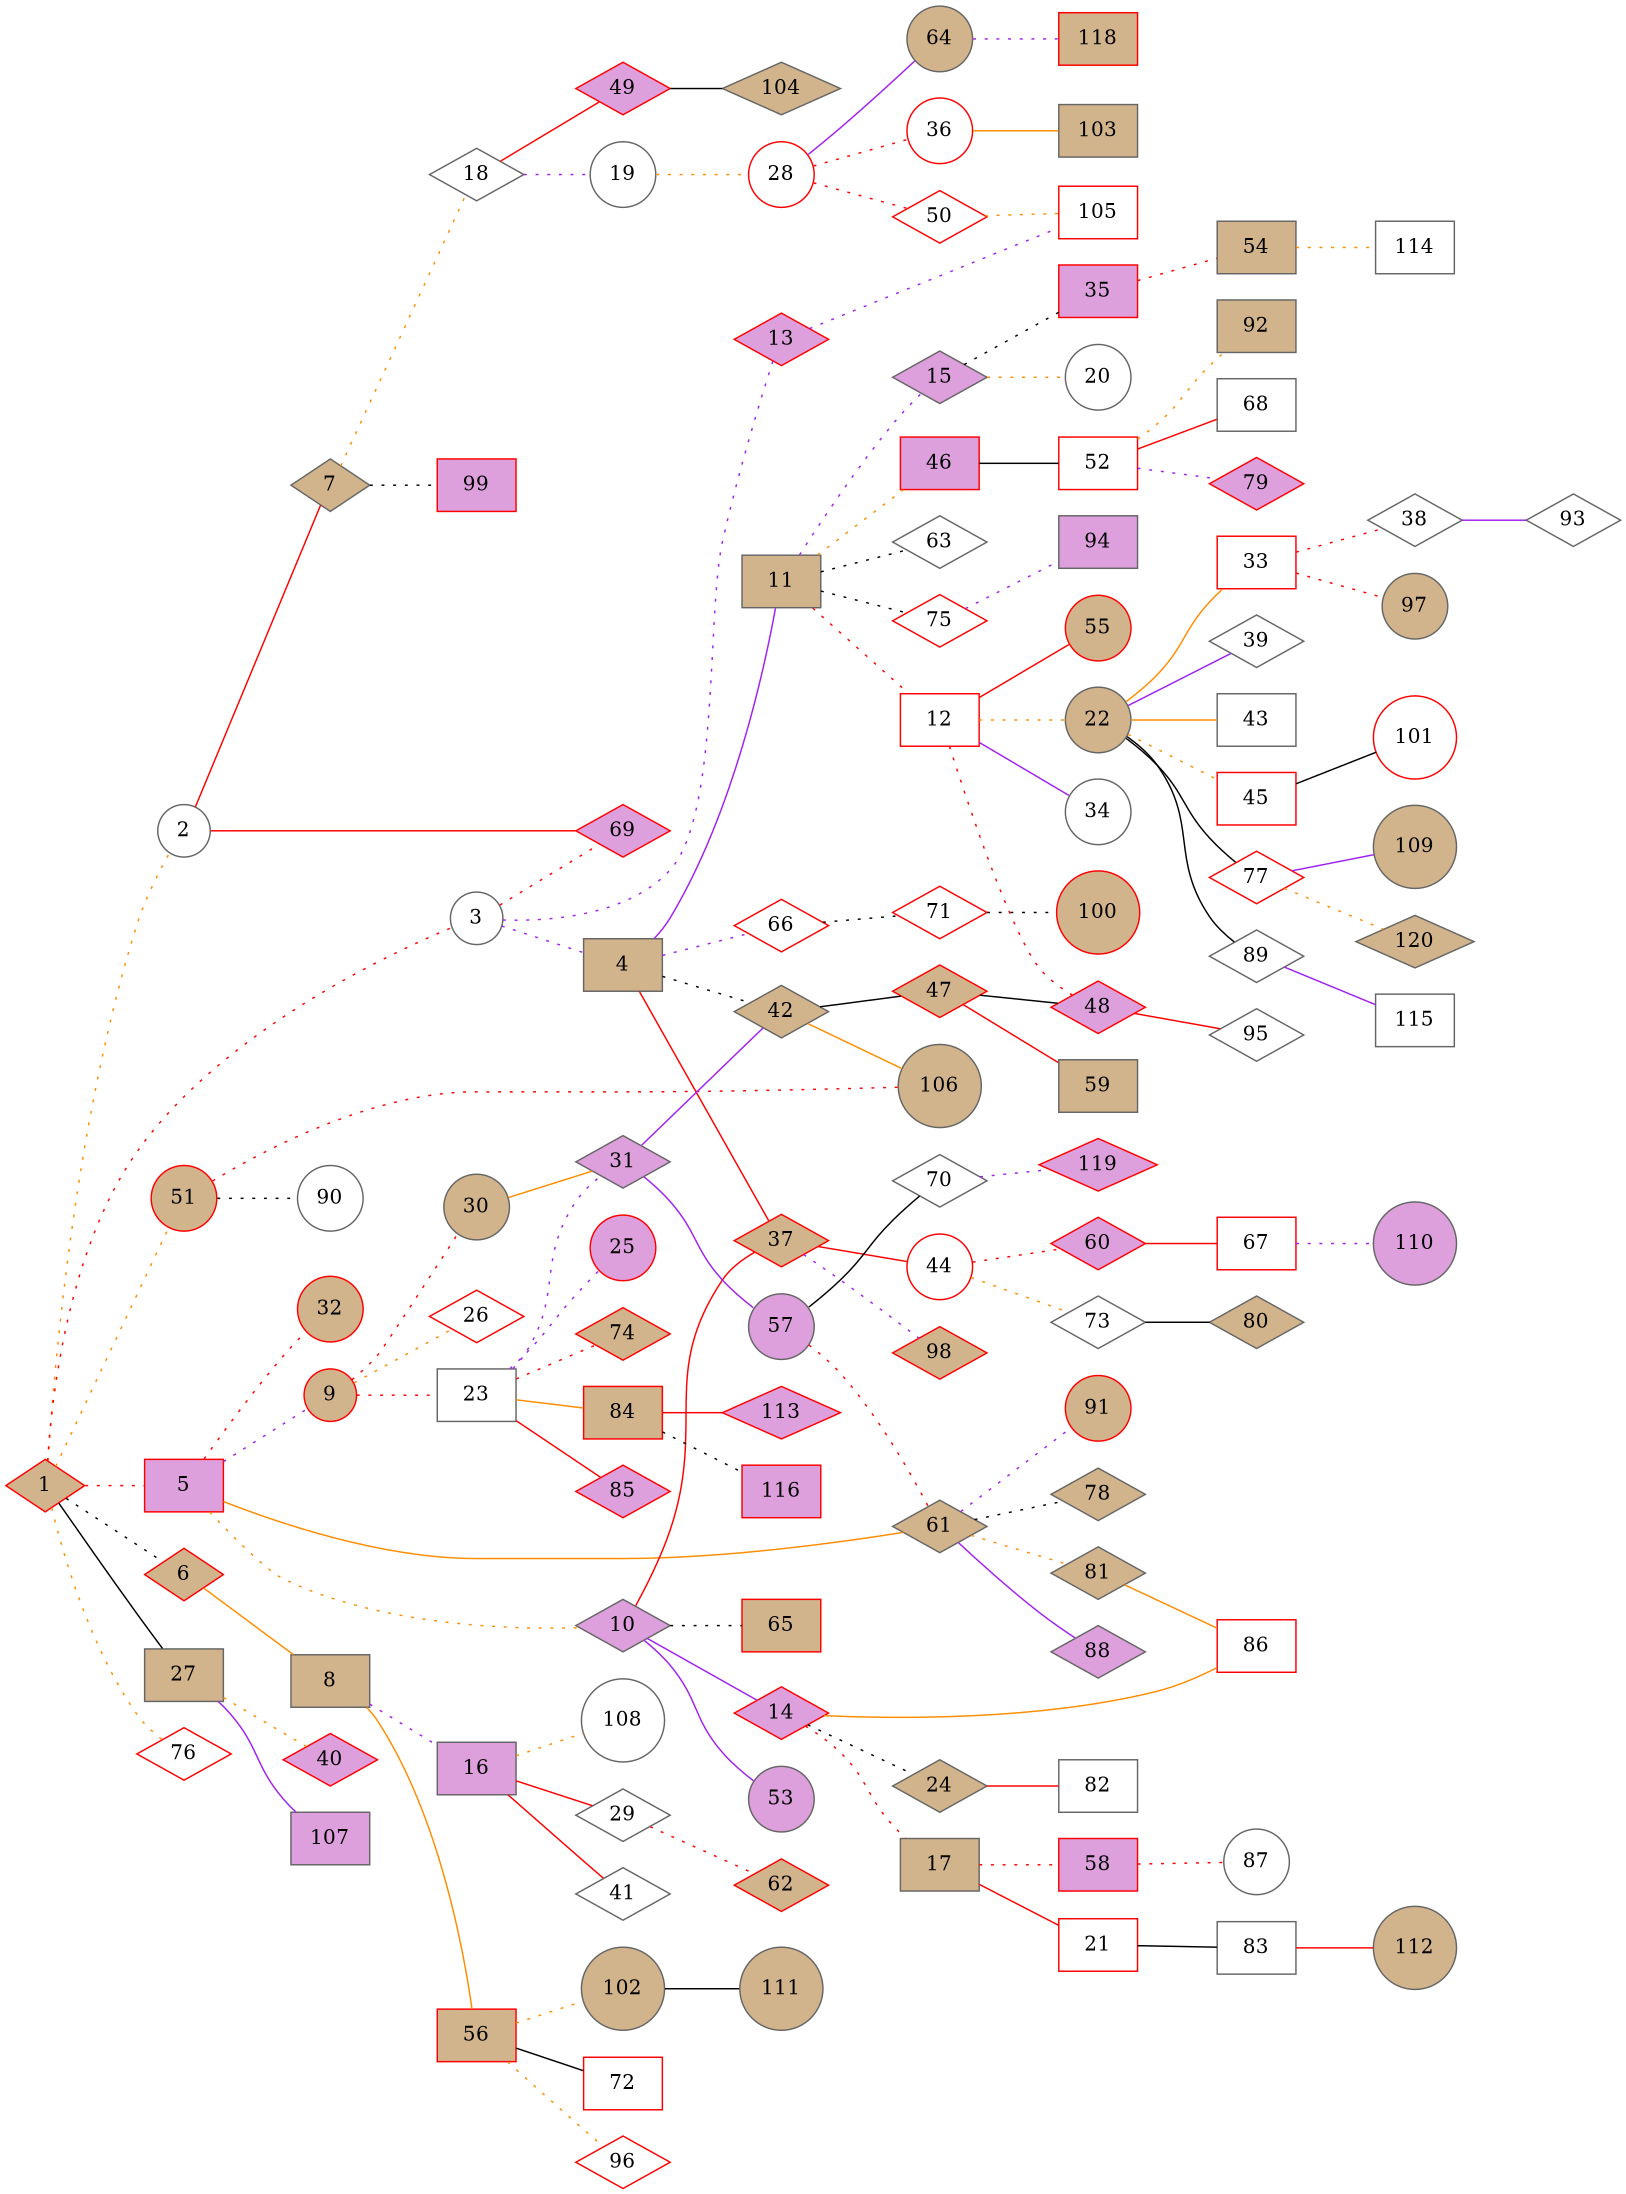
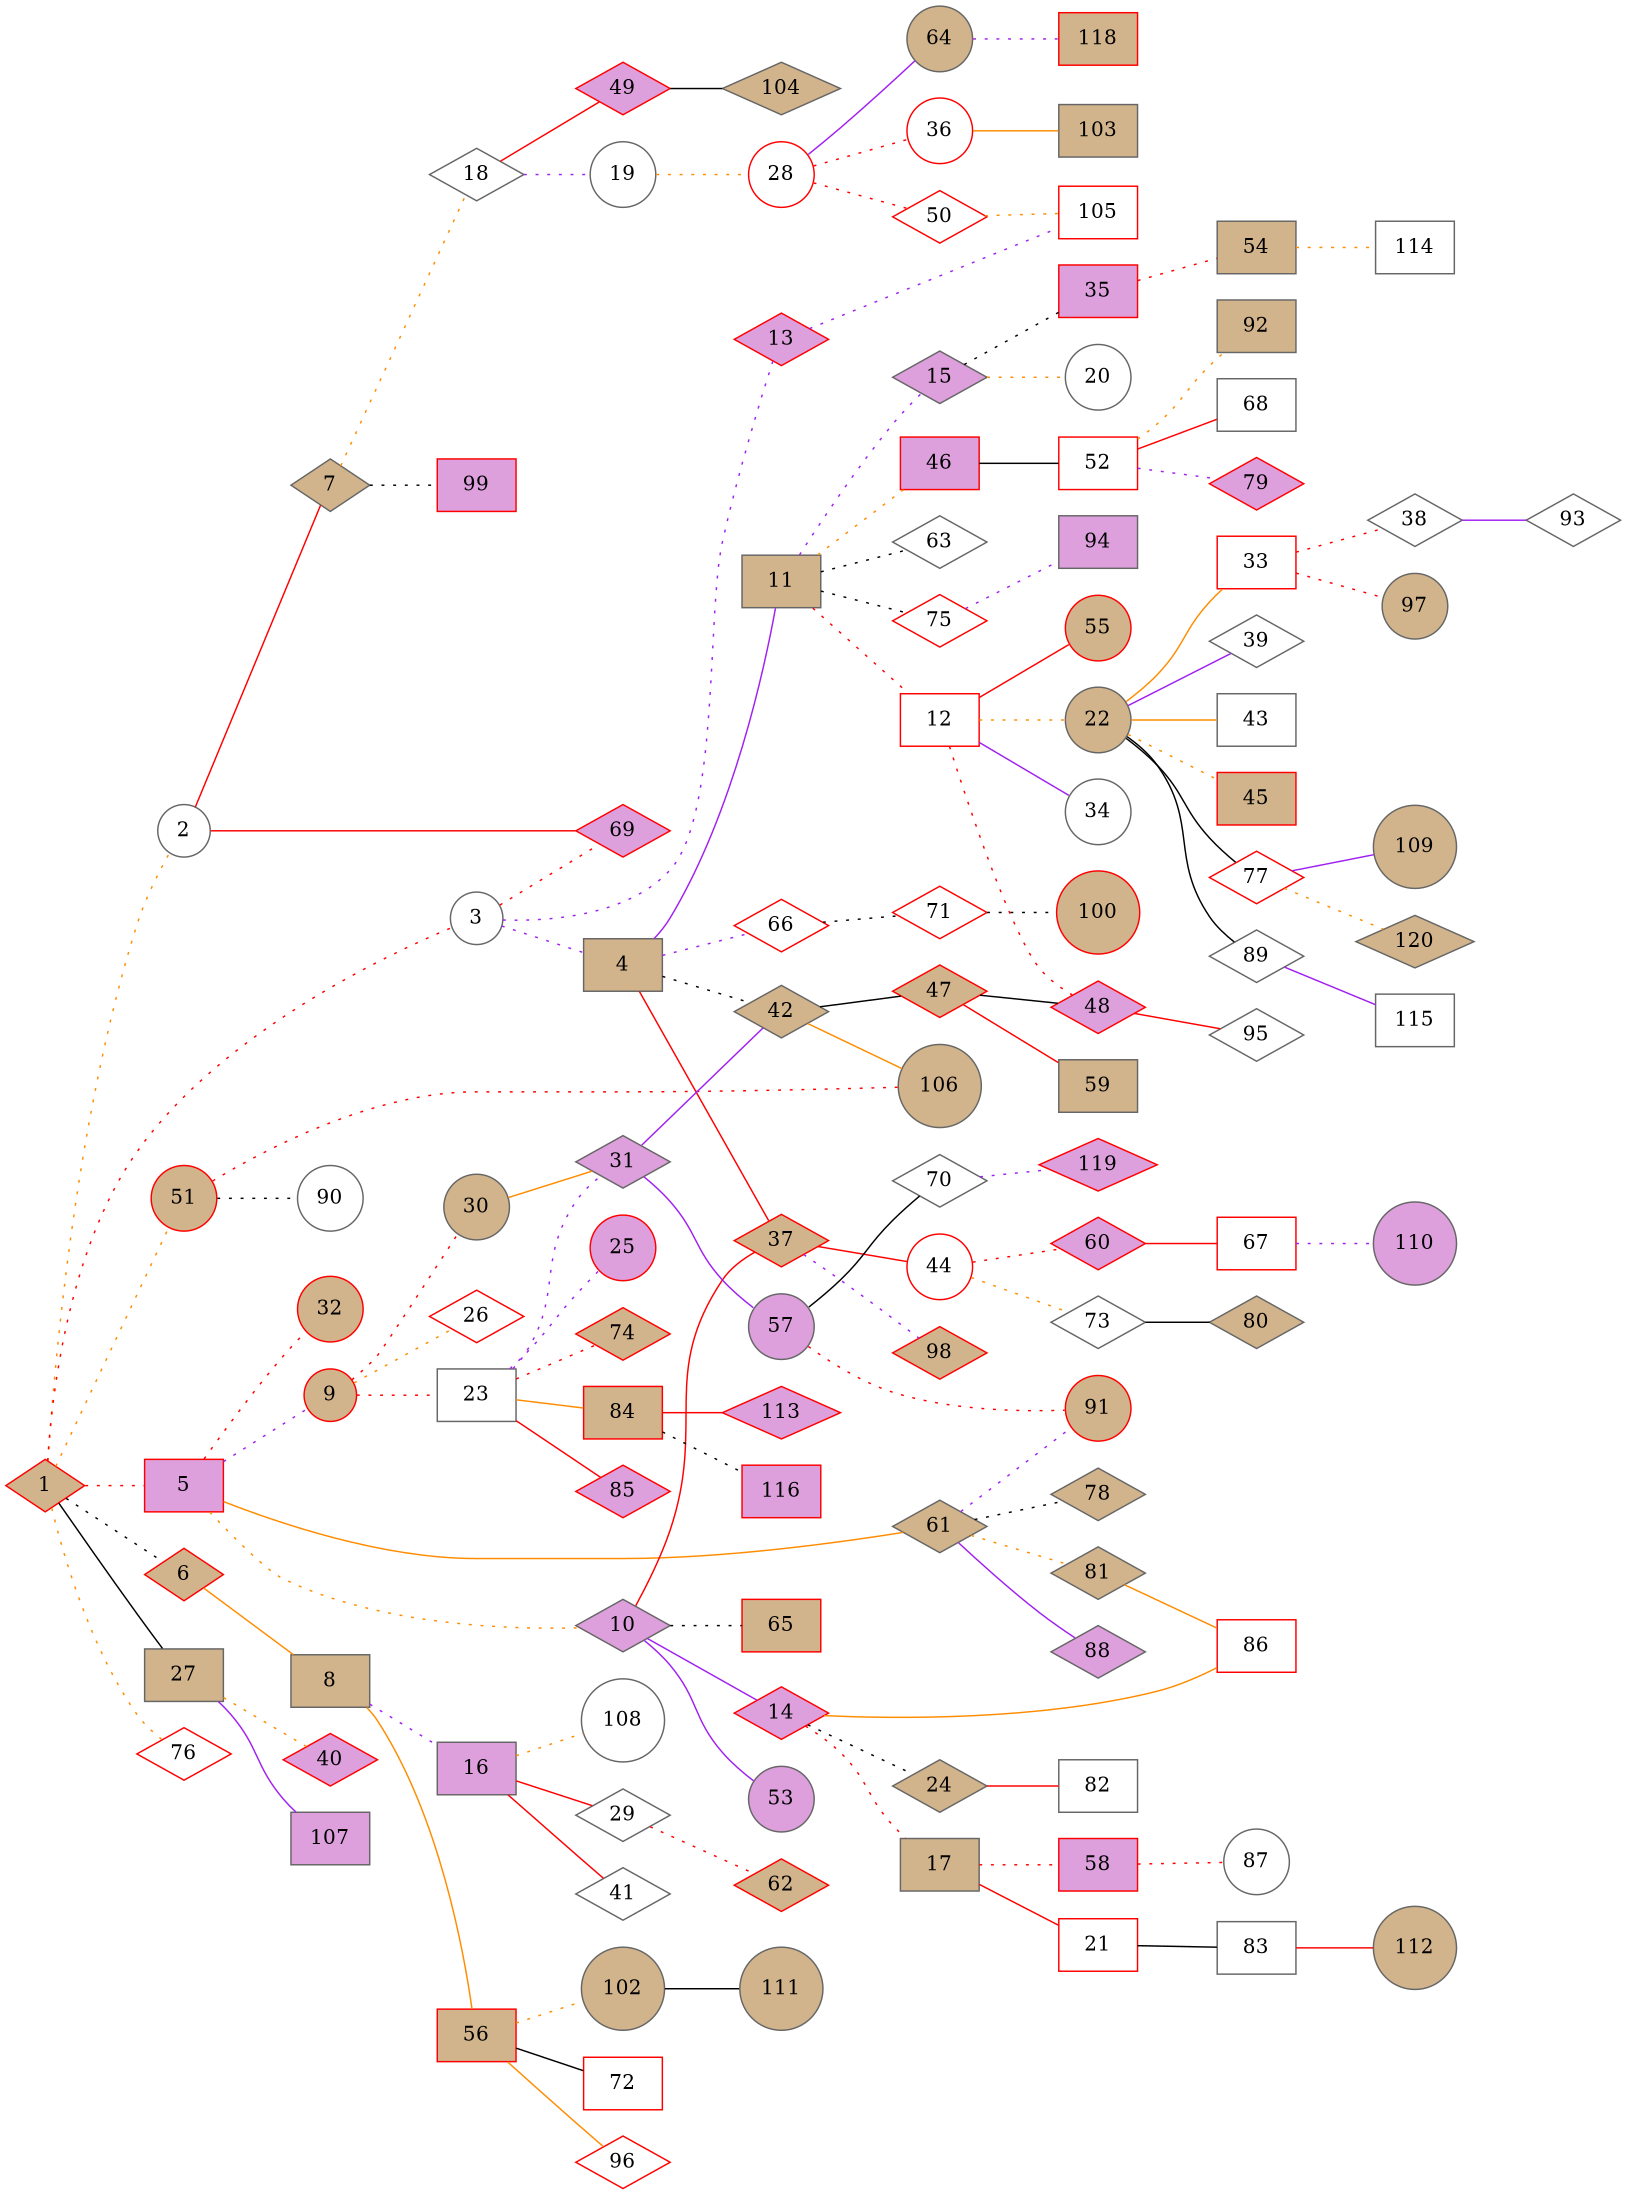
(1415, 737) -> none
(1257, 799) -> (1257, 799)
(876, 1420) -> (930, 1401)
(555, 2105) -> (555, 2105)
